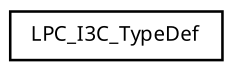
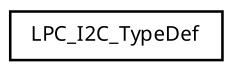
(116, 36) -> (116, 36)
